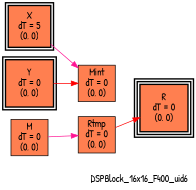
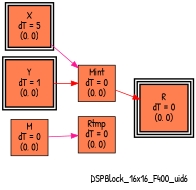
(30, 83) -> (30, 83)
(124, 124) -> (124, 93)
